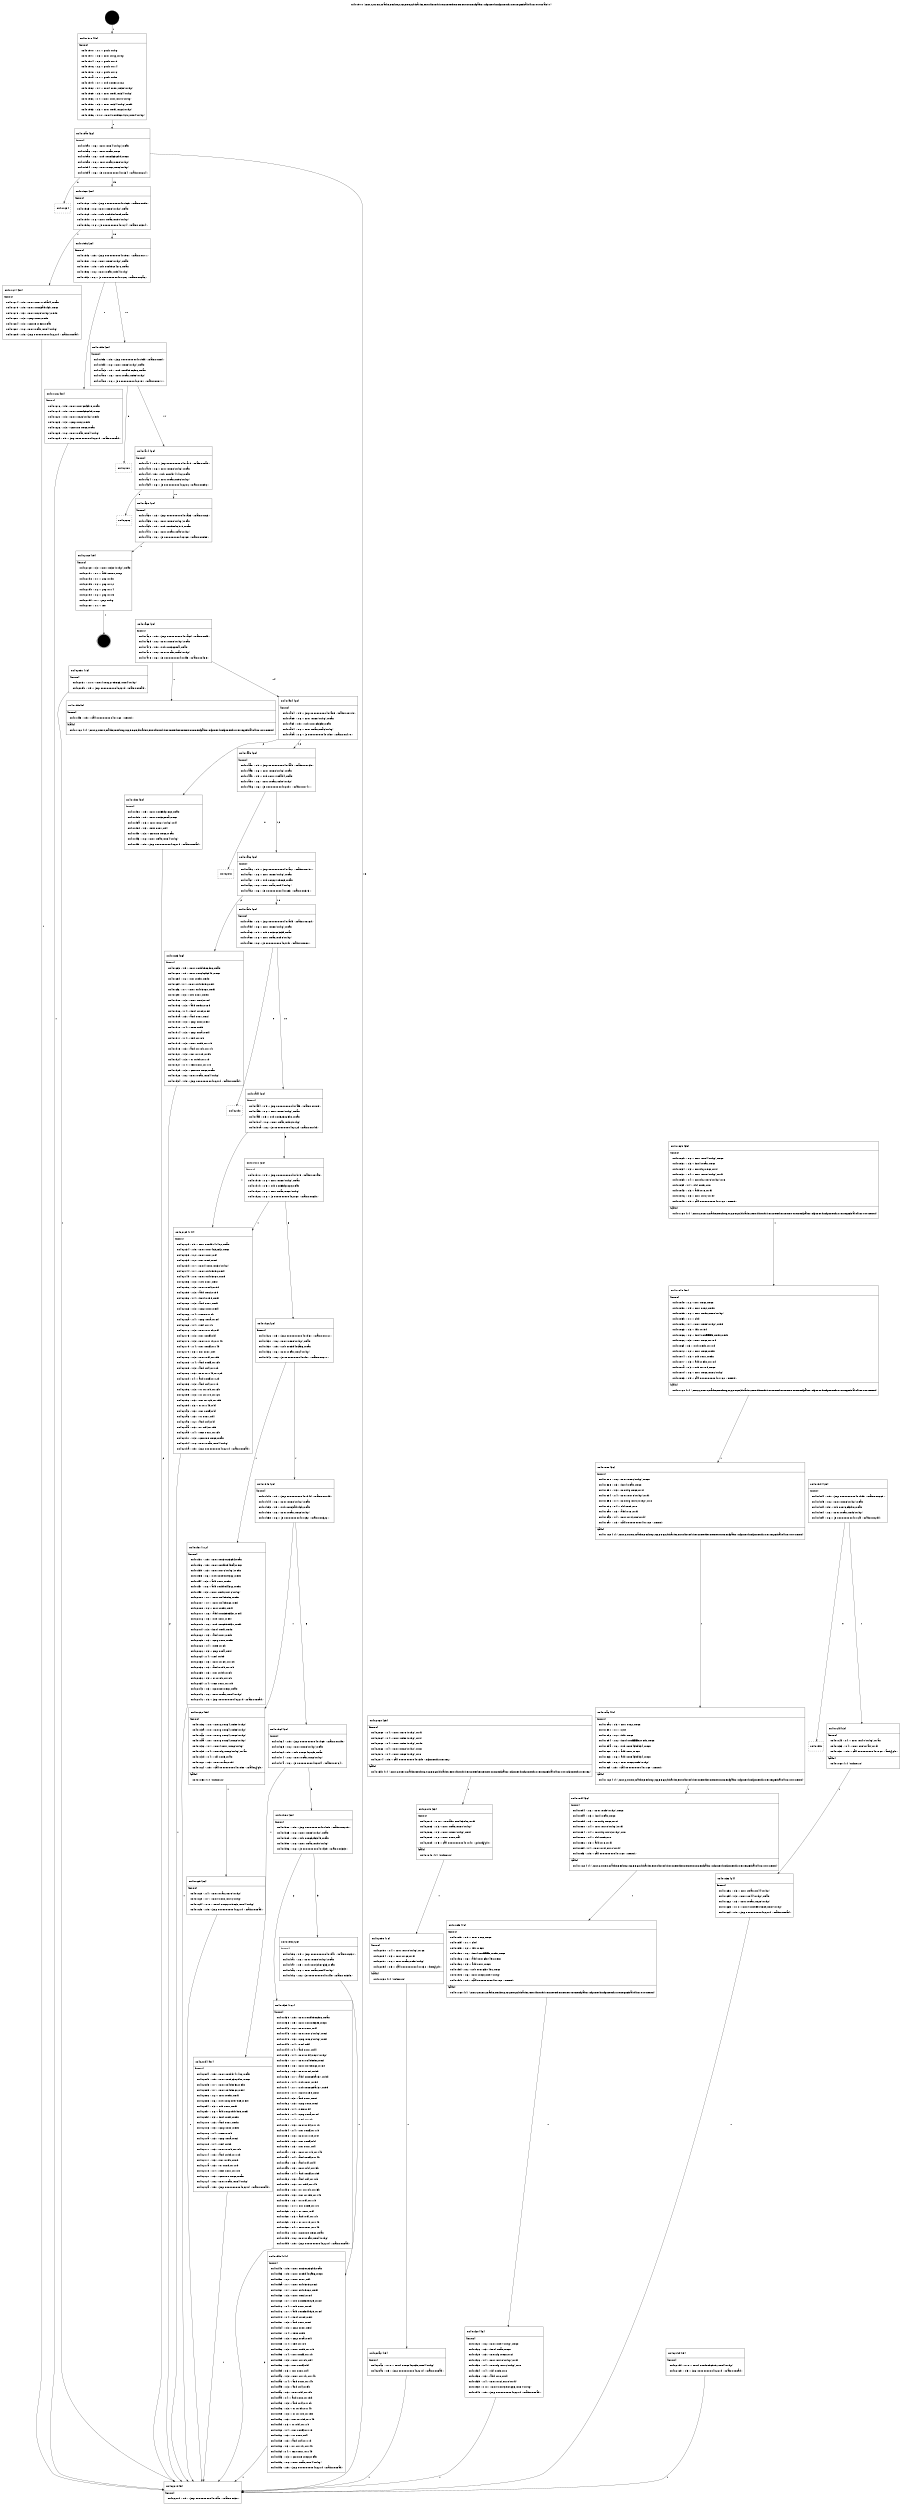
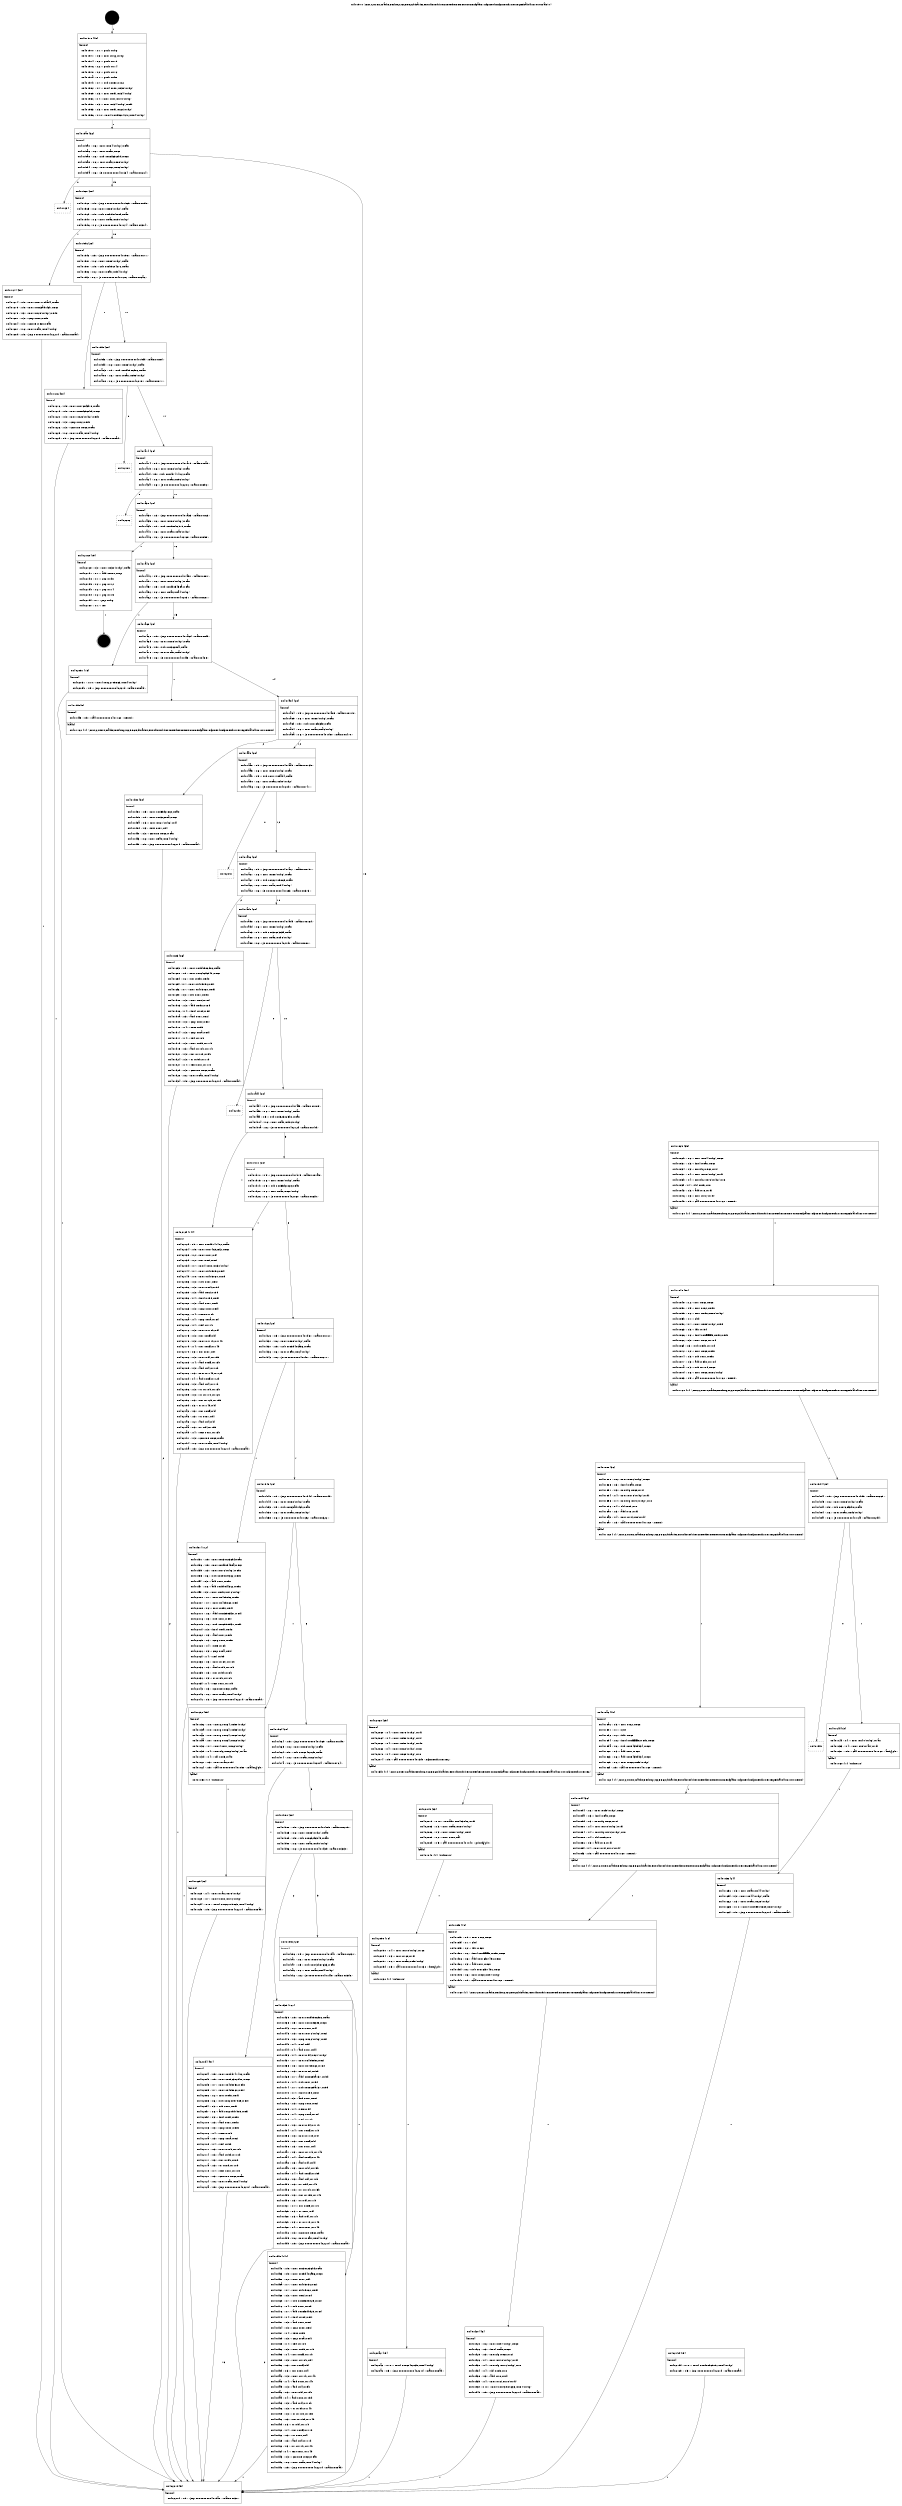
none -> (174, 581)
(734, 1428) -> (818, 1436)
(224, 2362) -> (224, 2362)
